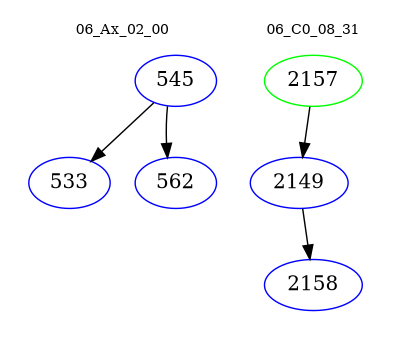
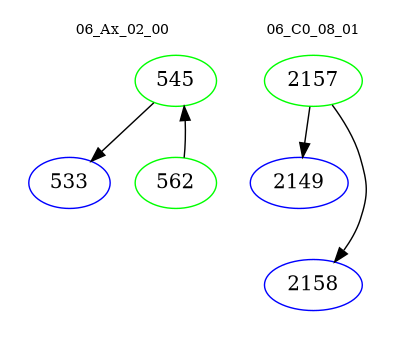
(313, 30) -> (313, 30)
(176, 81) -> (176, 81)
(166, 125) -> (185, 139)
(176, 183) -> (176, 183)
(305, 227) -> (365, 176)
